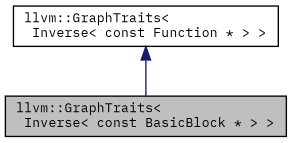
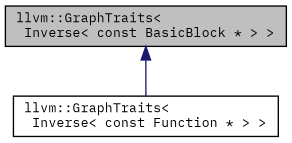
(146, 78) -> (146, 78)
